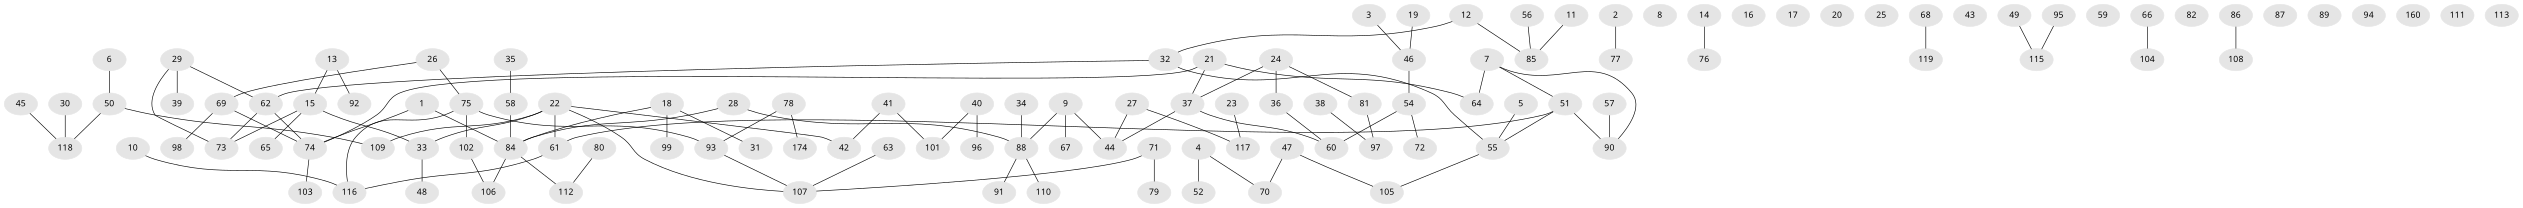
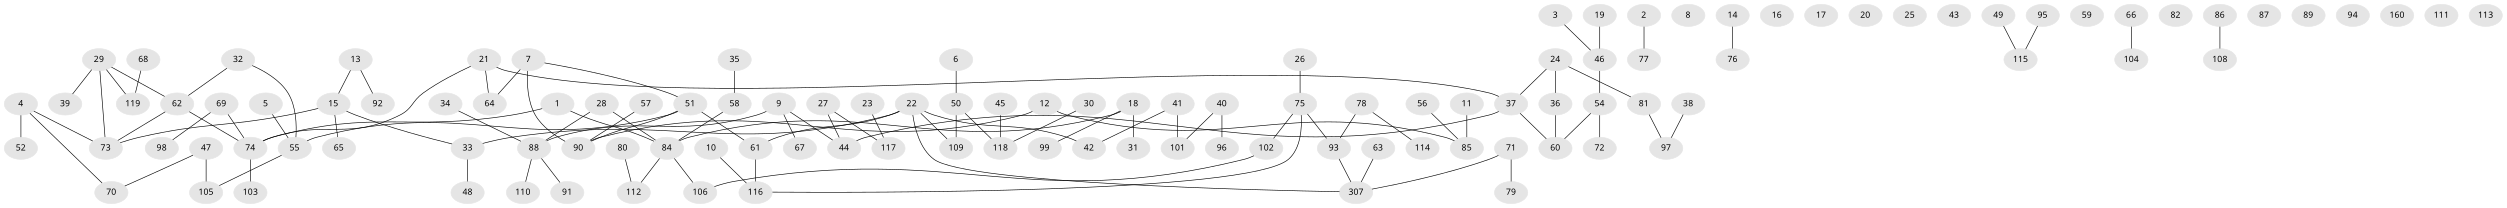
(1315, 35) -> (800, 125)
(329, 76) -> none
none -> (116, 82)
none -> (63, 126)
(800, 148) -> (1423, 148)
(800, 193) -> (1356, 193)
